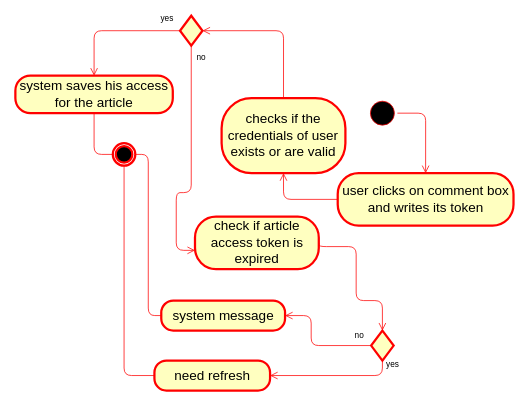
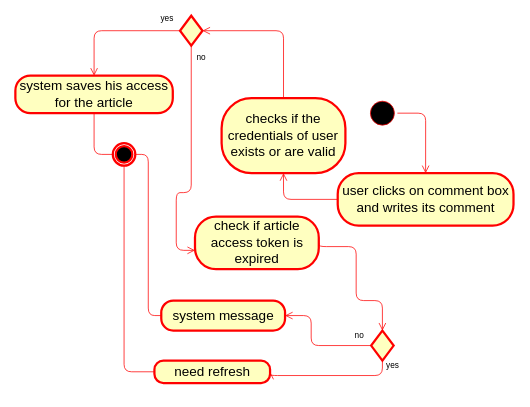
(426, 199) -> (426, 199)
(212, 375) -> (212, 372)
